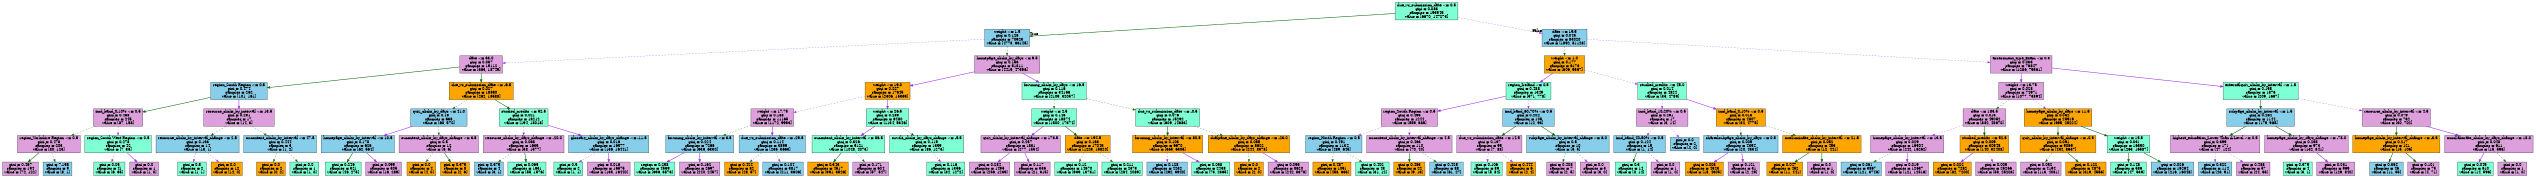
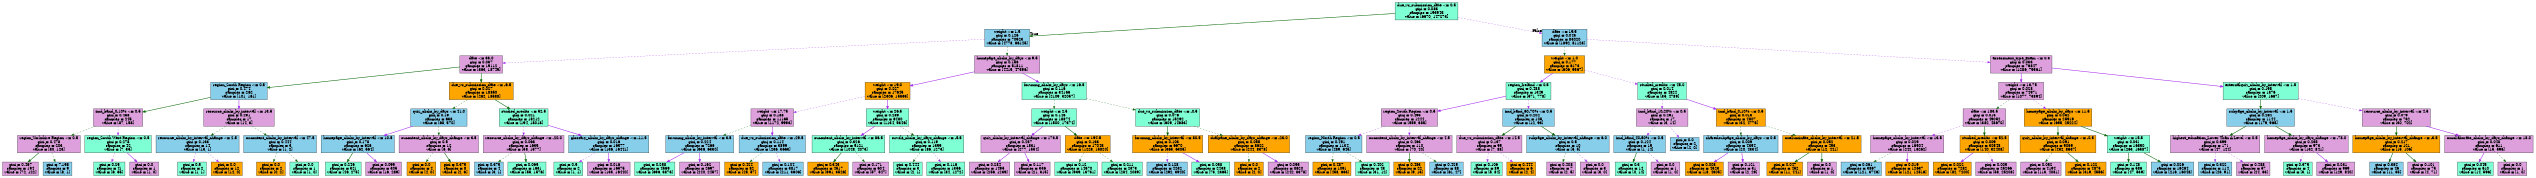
(655, 169) -> (655, 169)
none -> (908, 169)
(1907, 169) -> (1907, 169)
